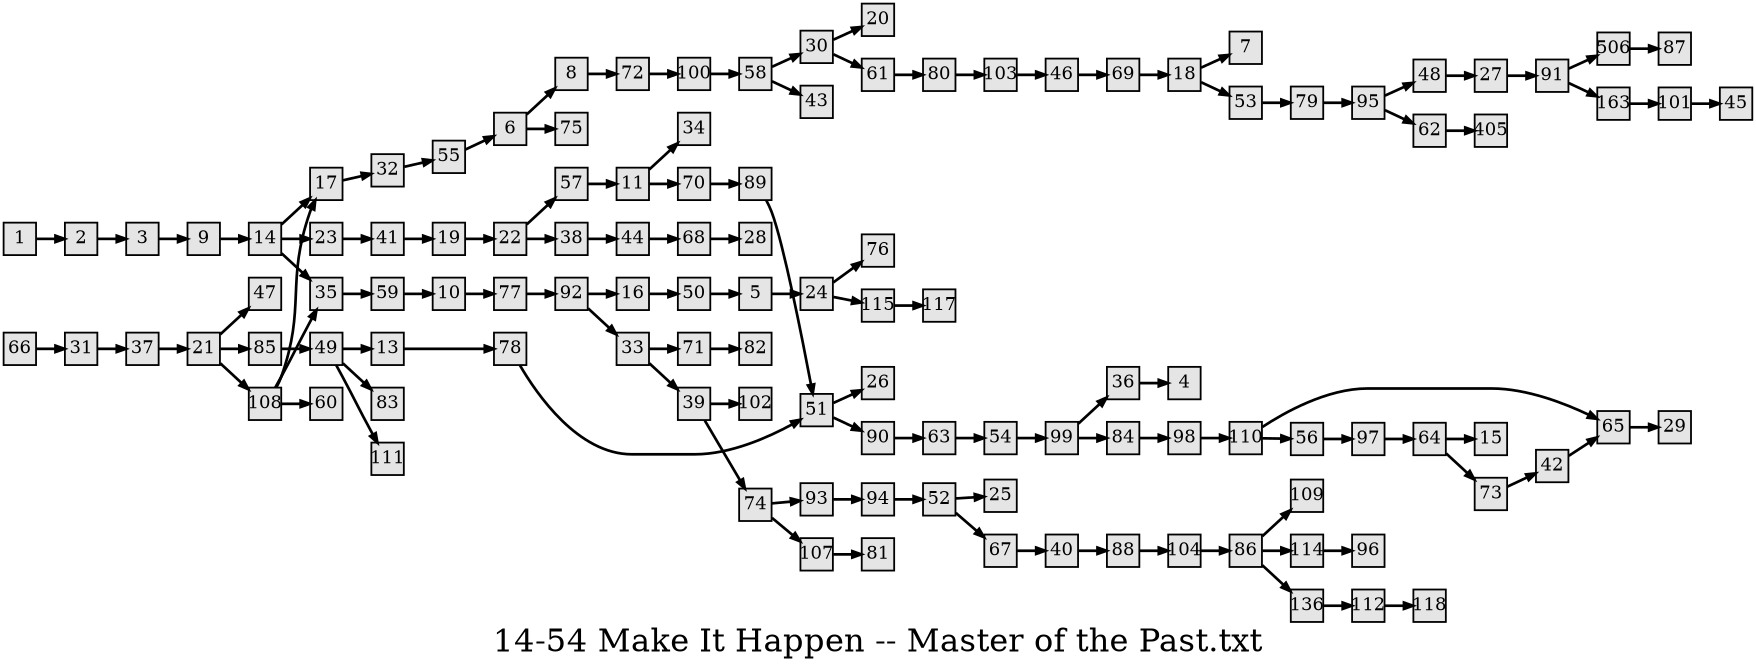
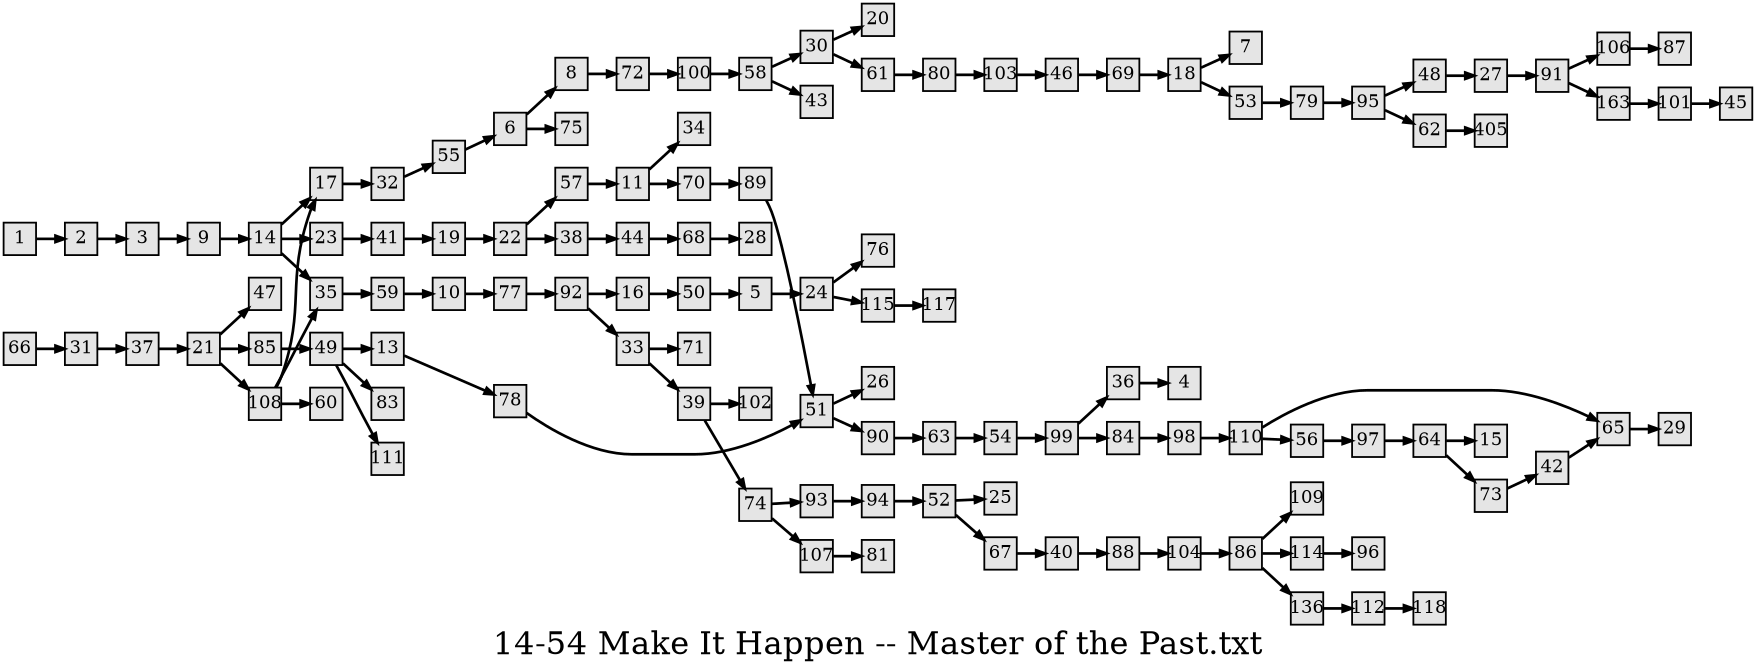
(1613, 49) -> (1613, 49)
(755, 349) -> none
